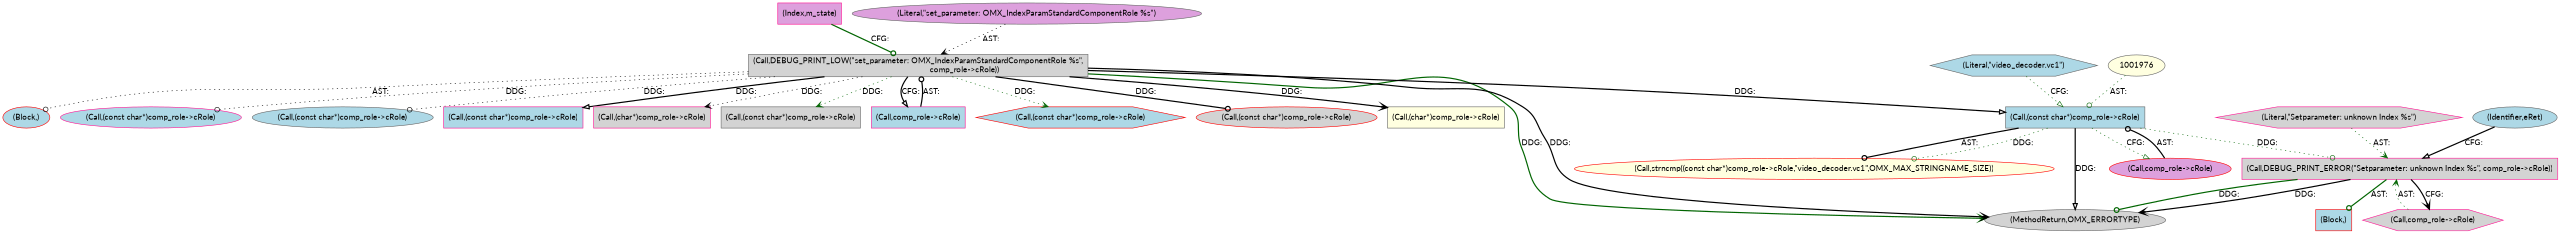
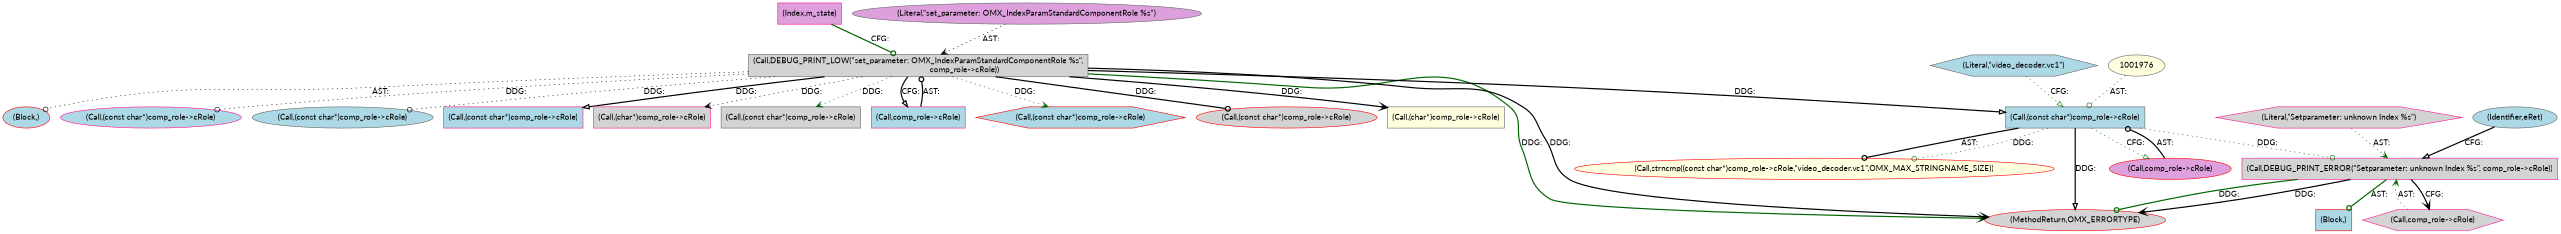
(2075, 220) -> (2075, 220)
